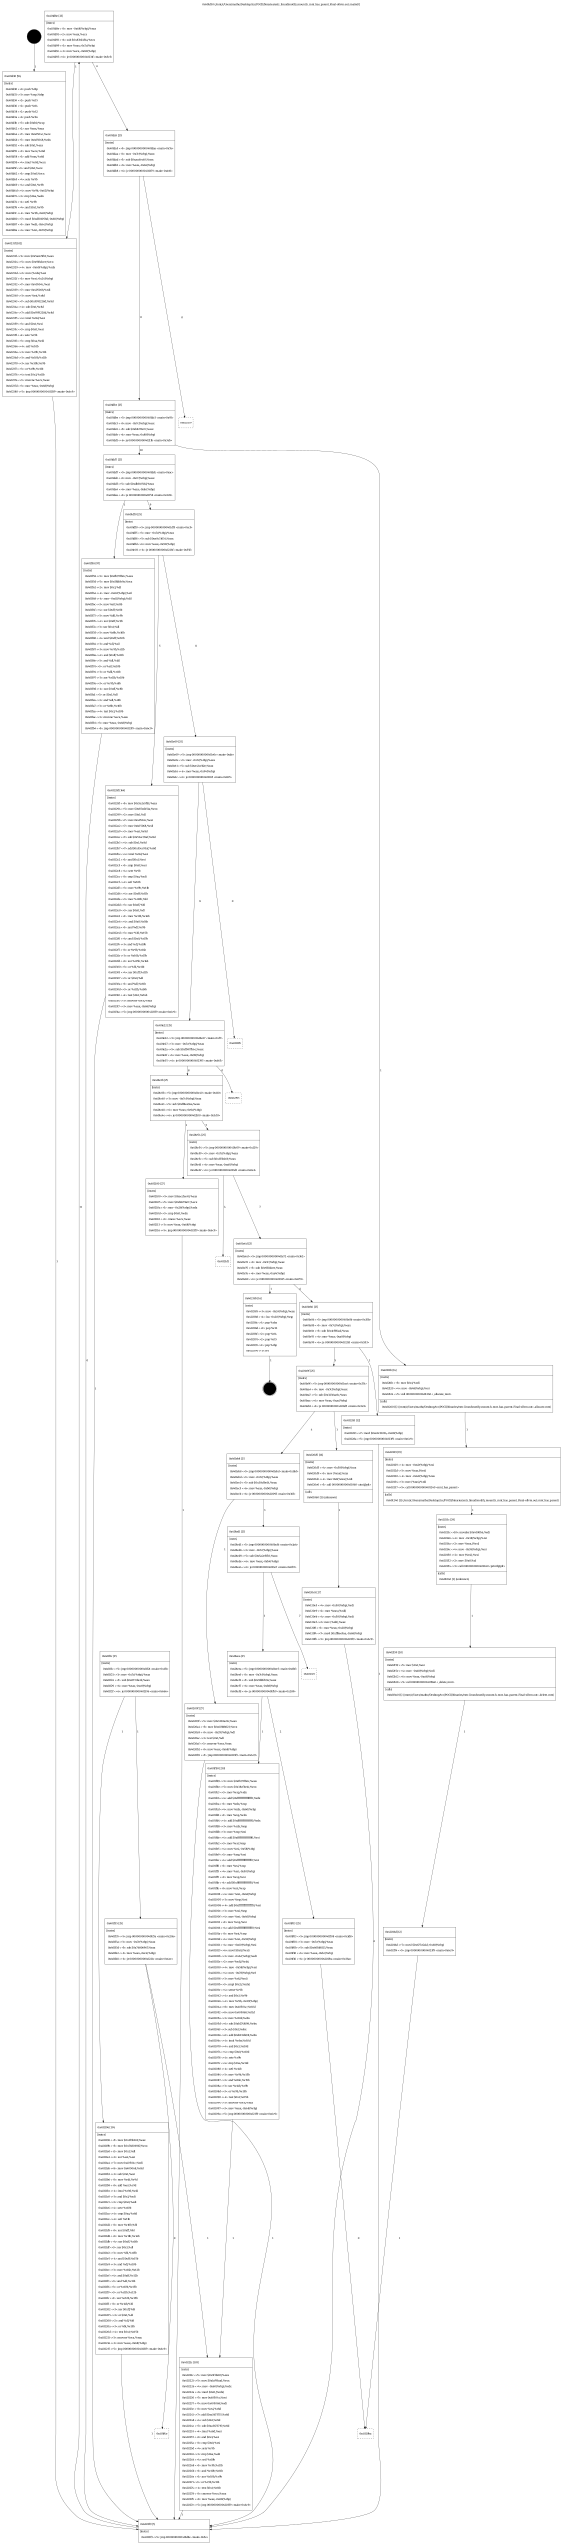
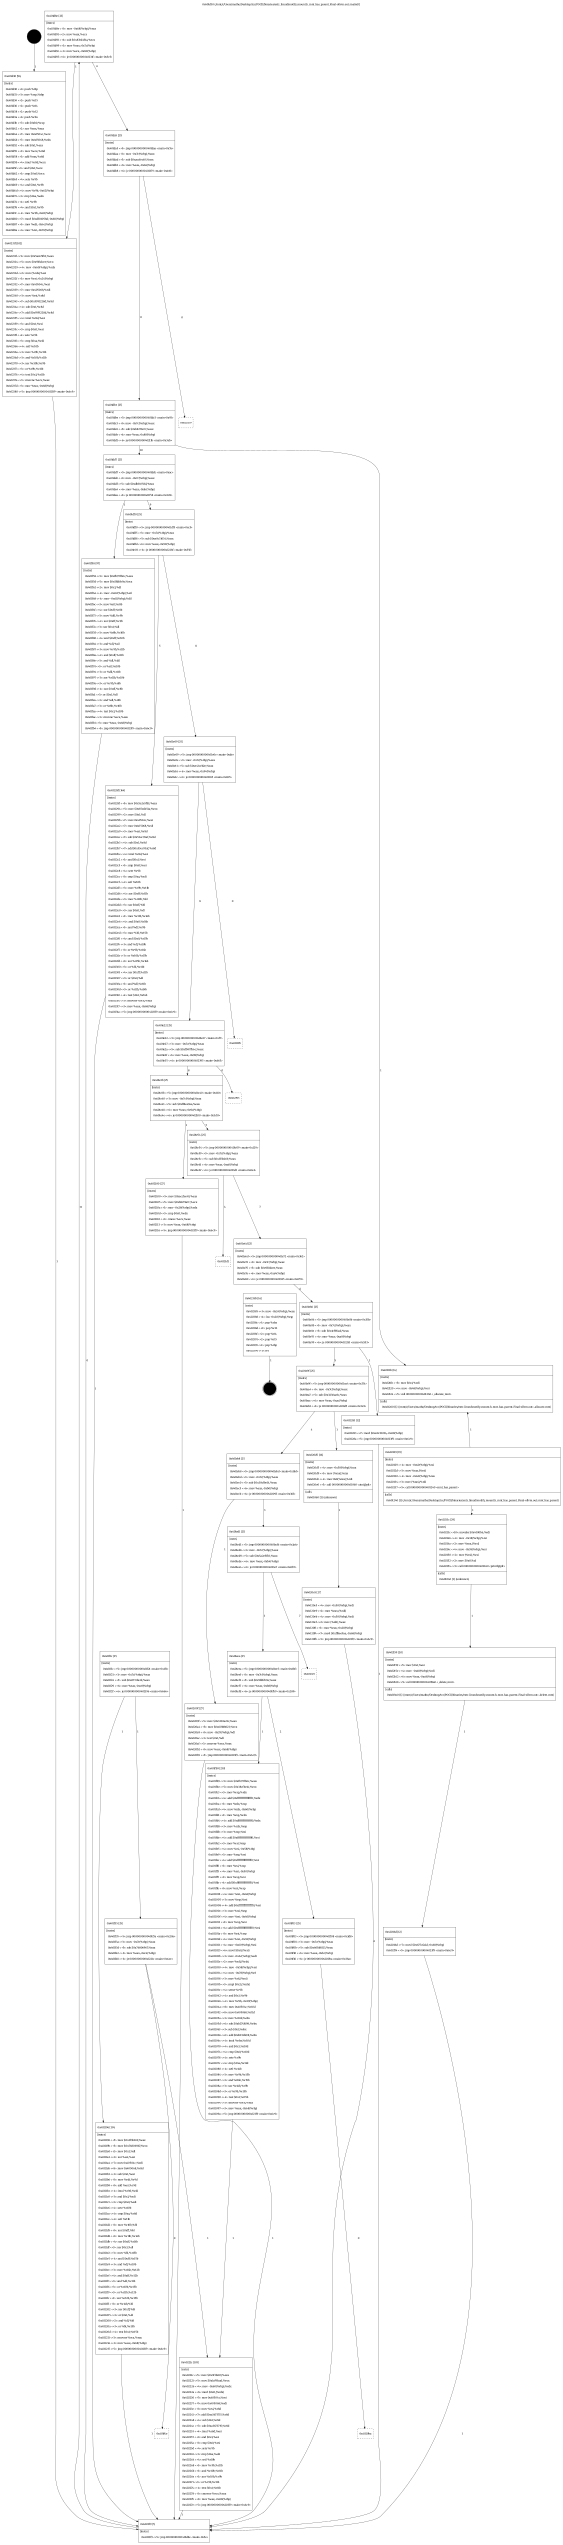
(270, 1288) -> none
(465, 1429) -> (469, 1431)
(391, 2191) -> (465, 2329)
